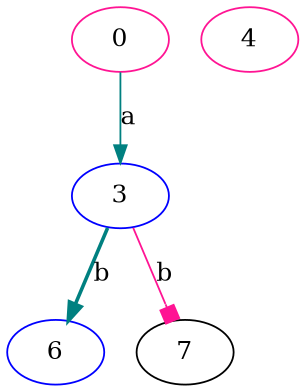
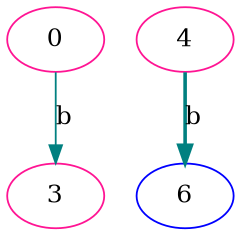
(129, 118) -> (65, 118)
(120, 196) -> (56, 196)
(92, 266) -> (185, 109)
(185, 352) -> none
